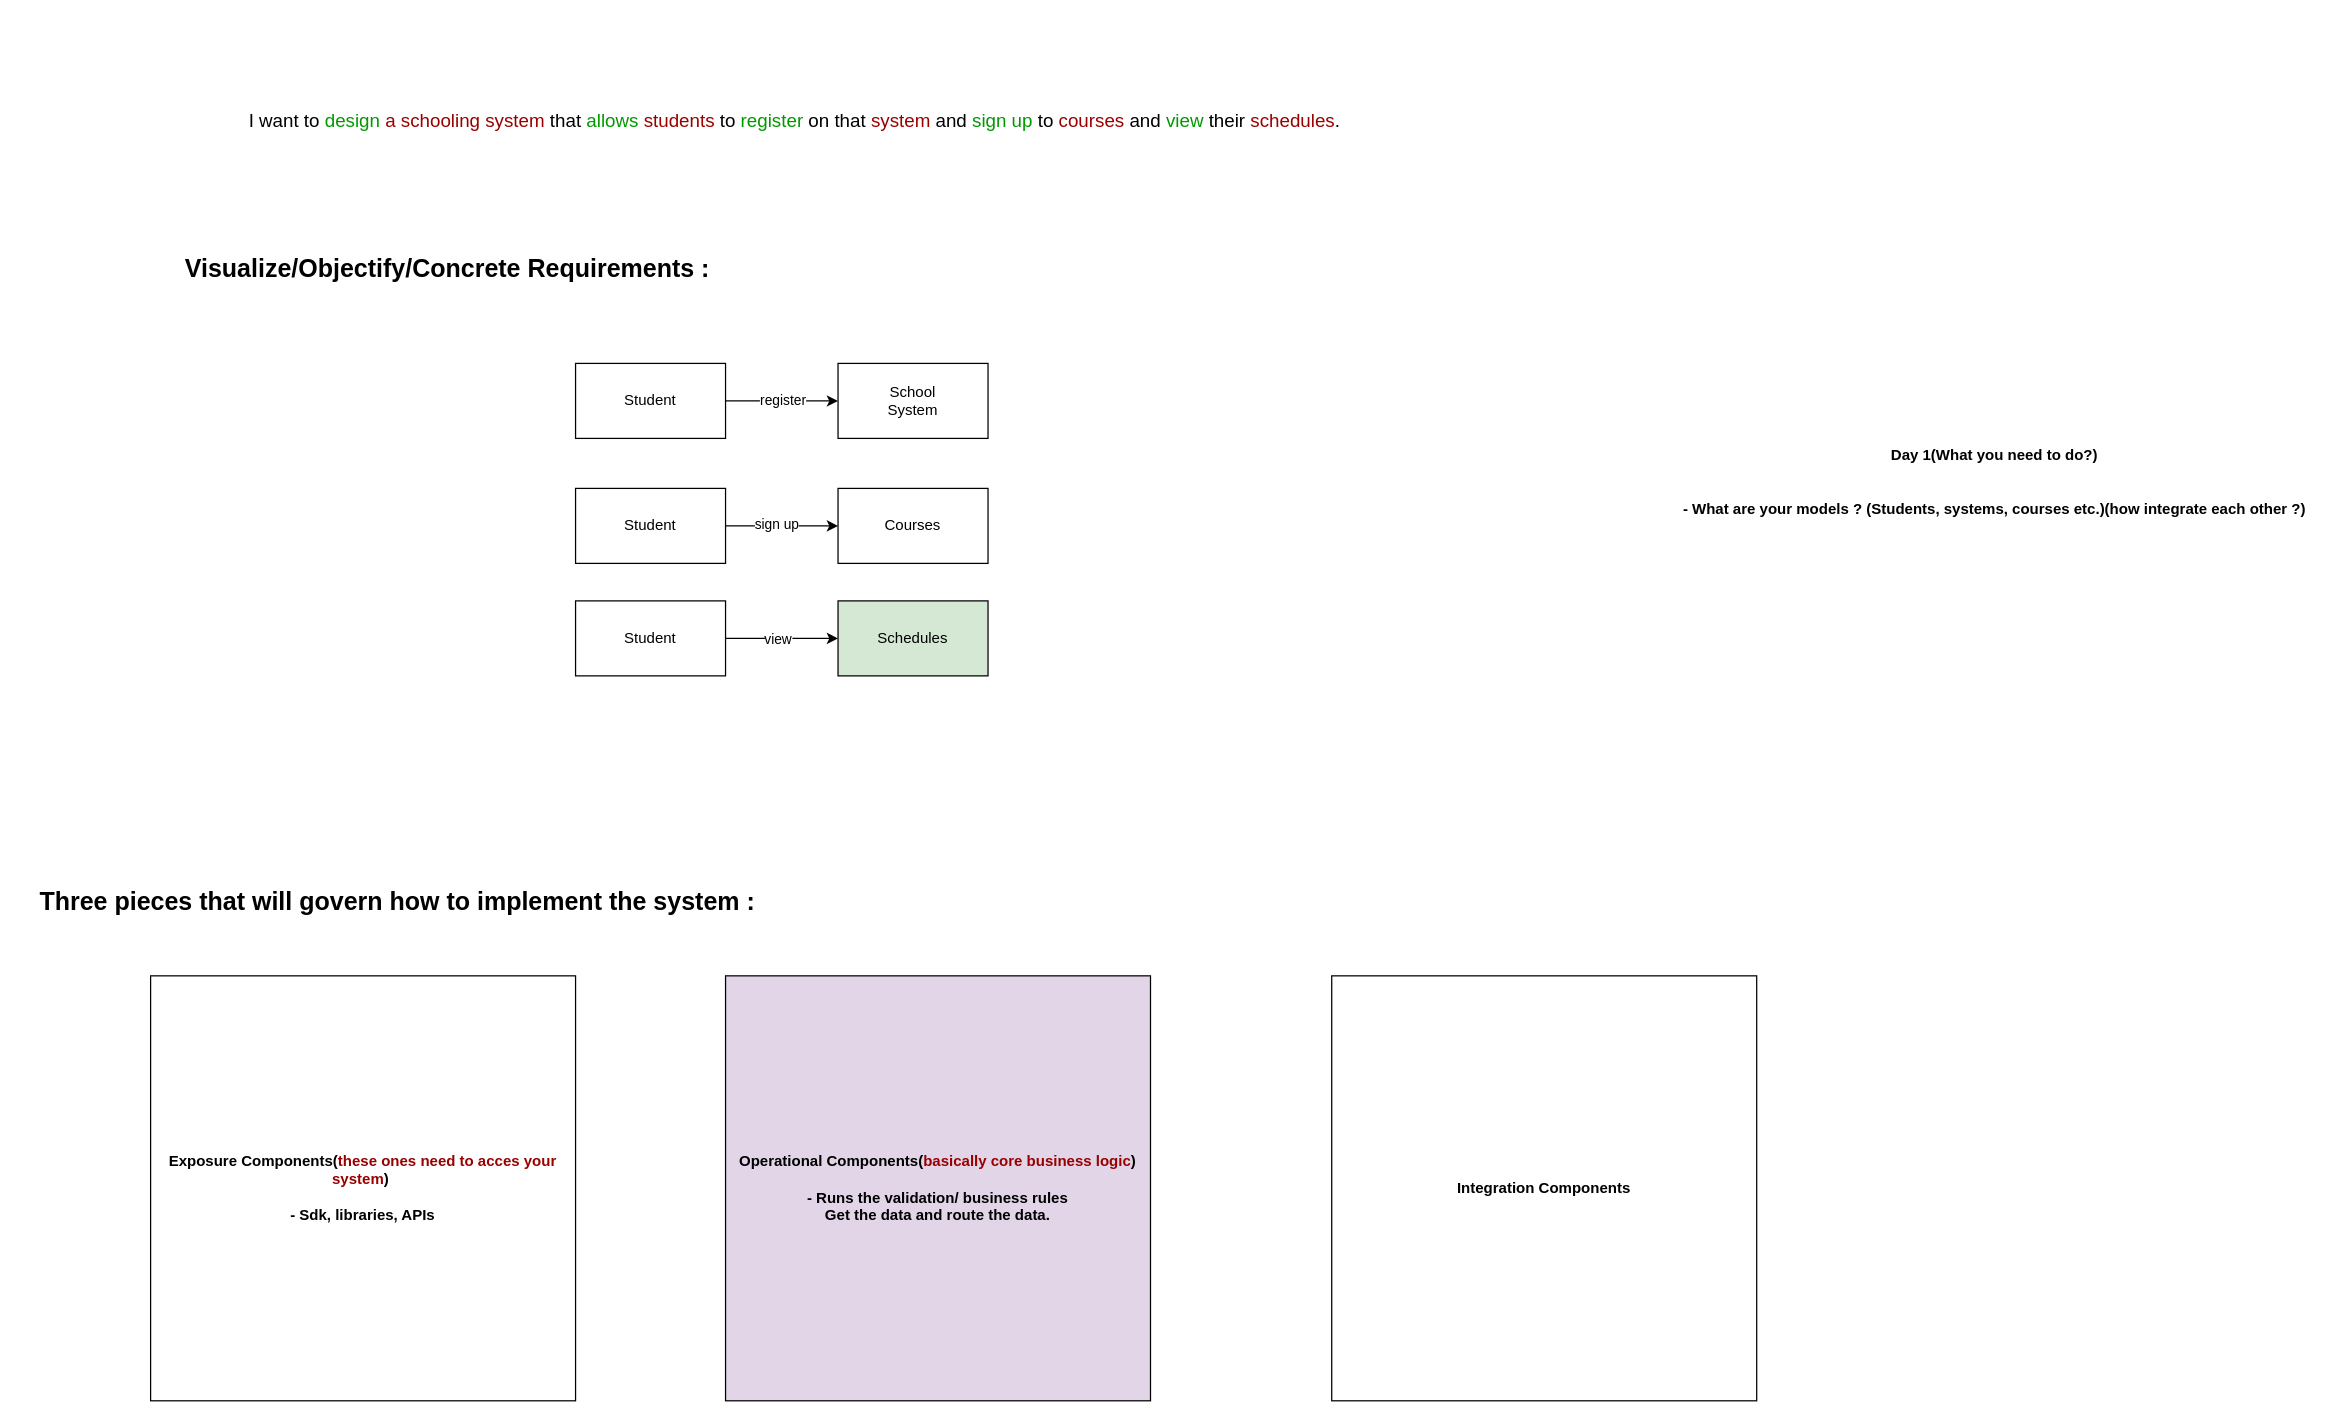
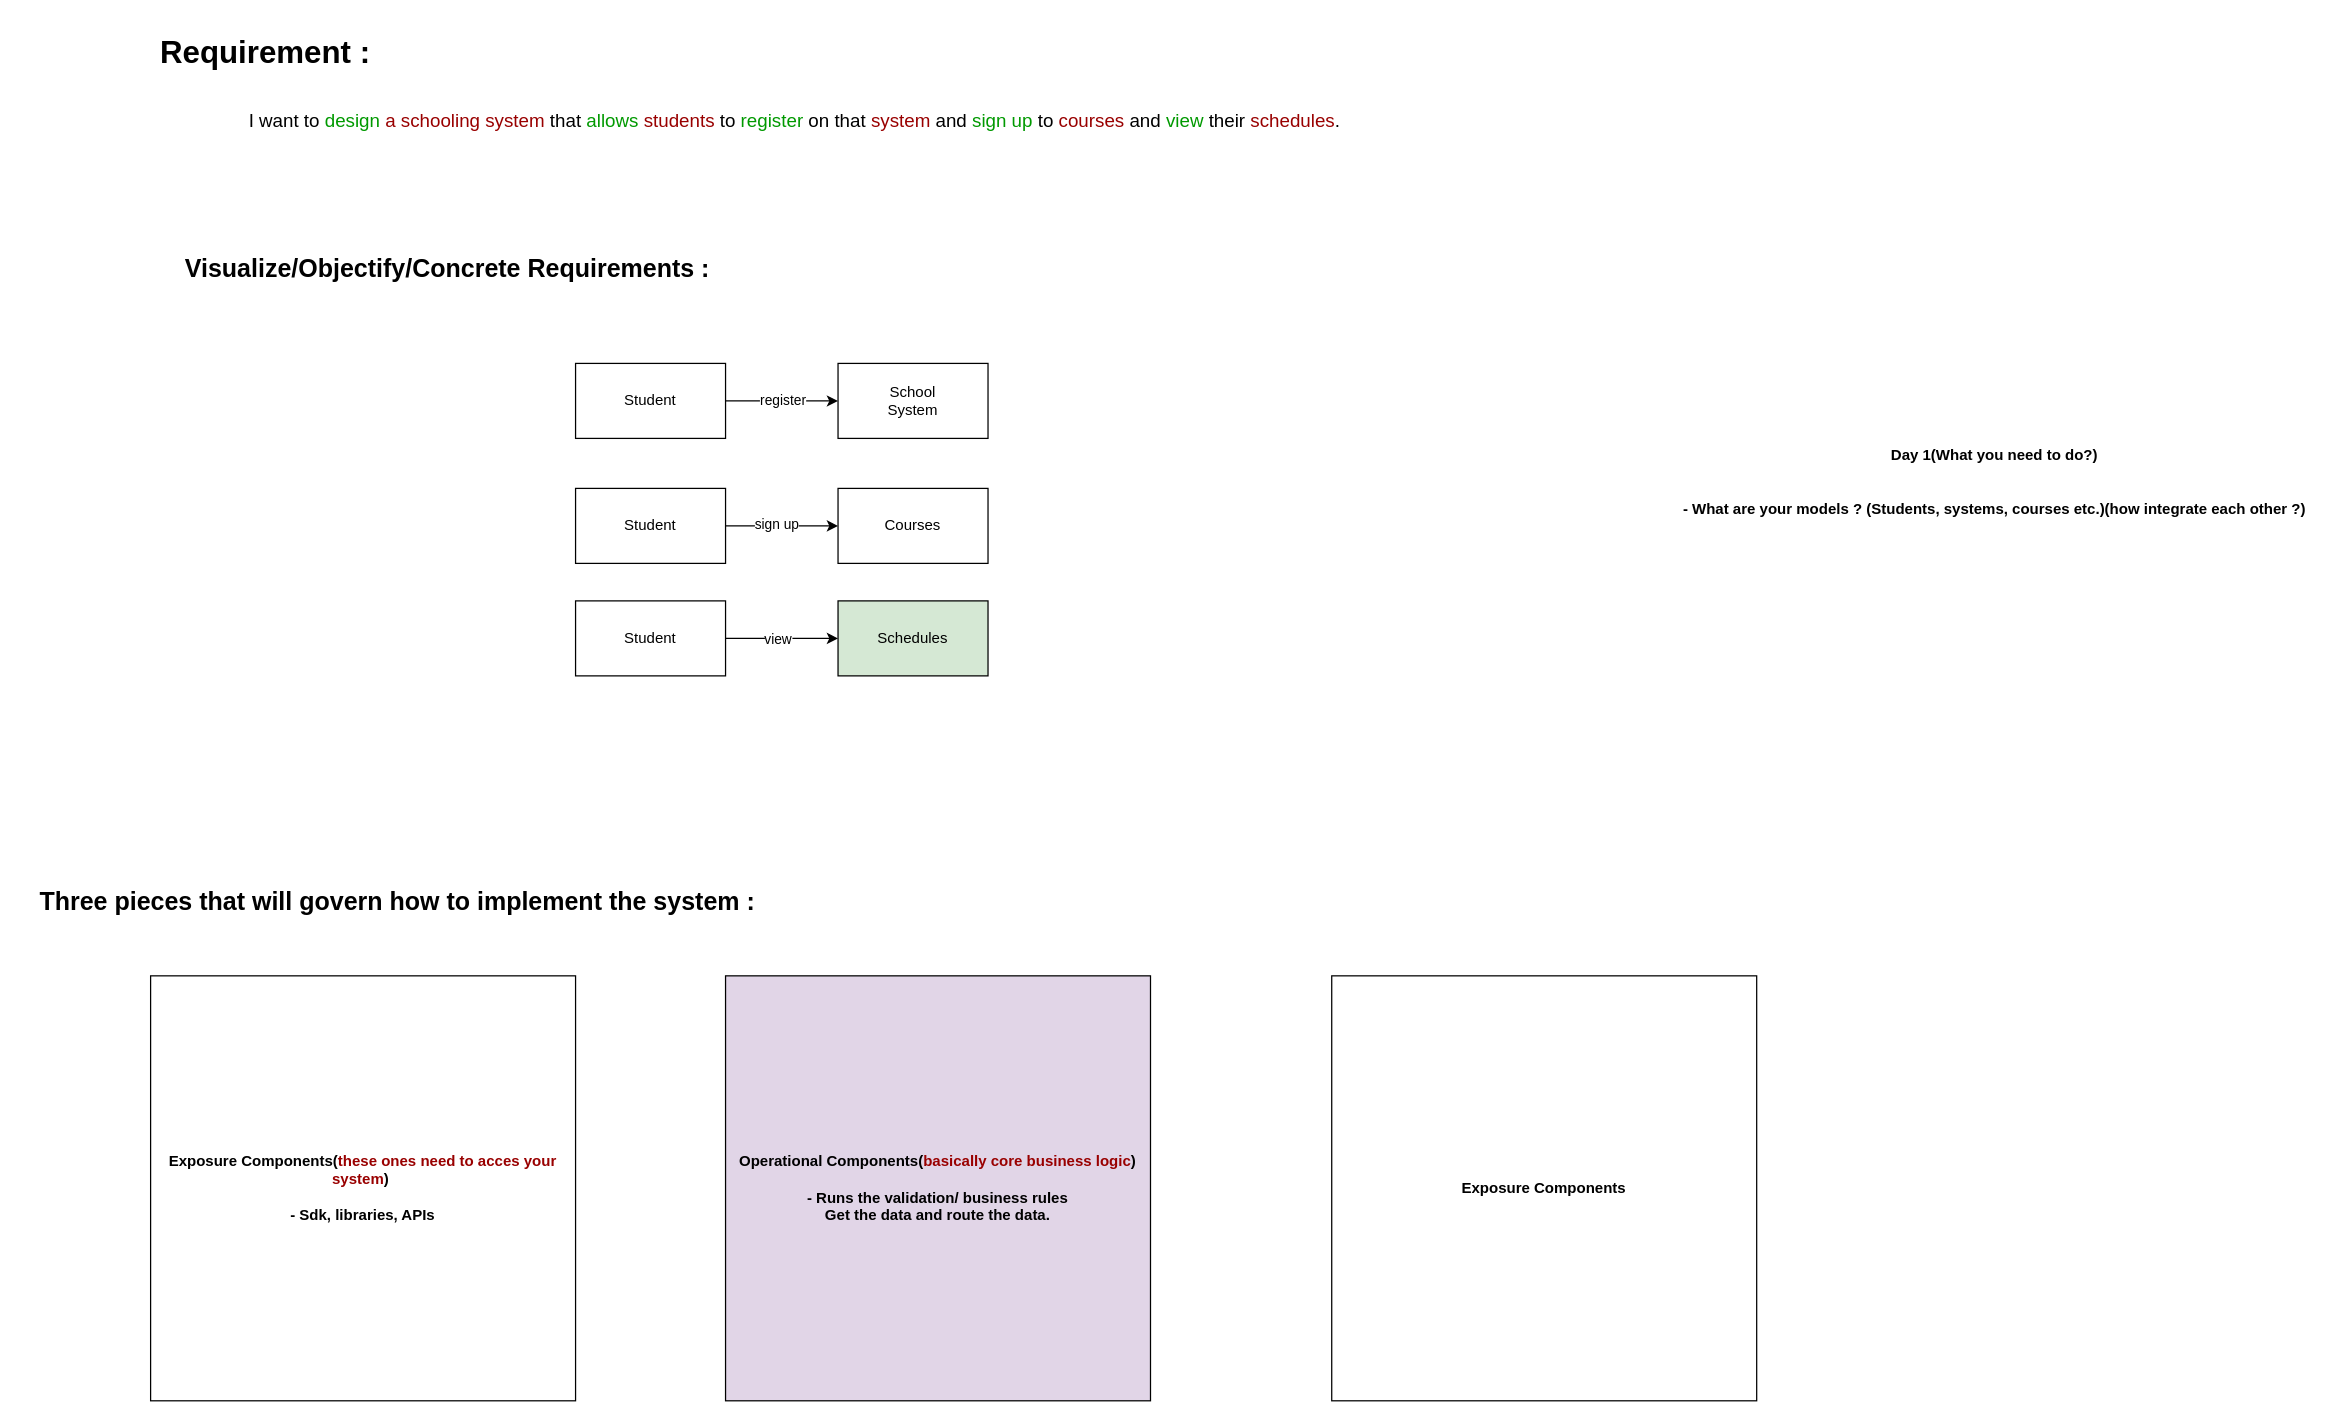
none -> (269, 51)
(1544, 1188) -> (1544, 1188)
